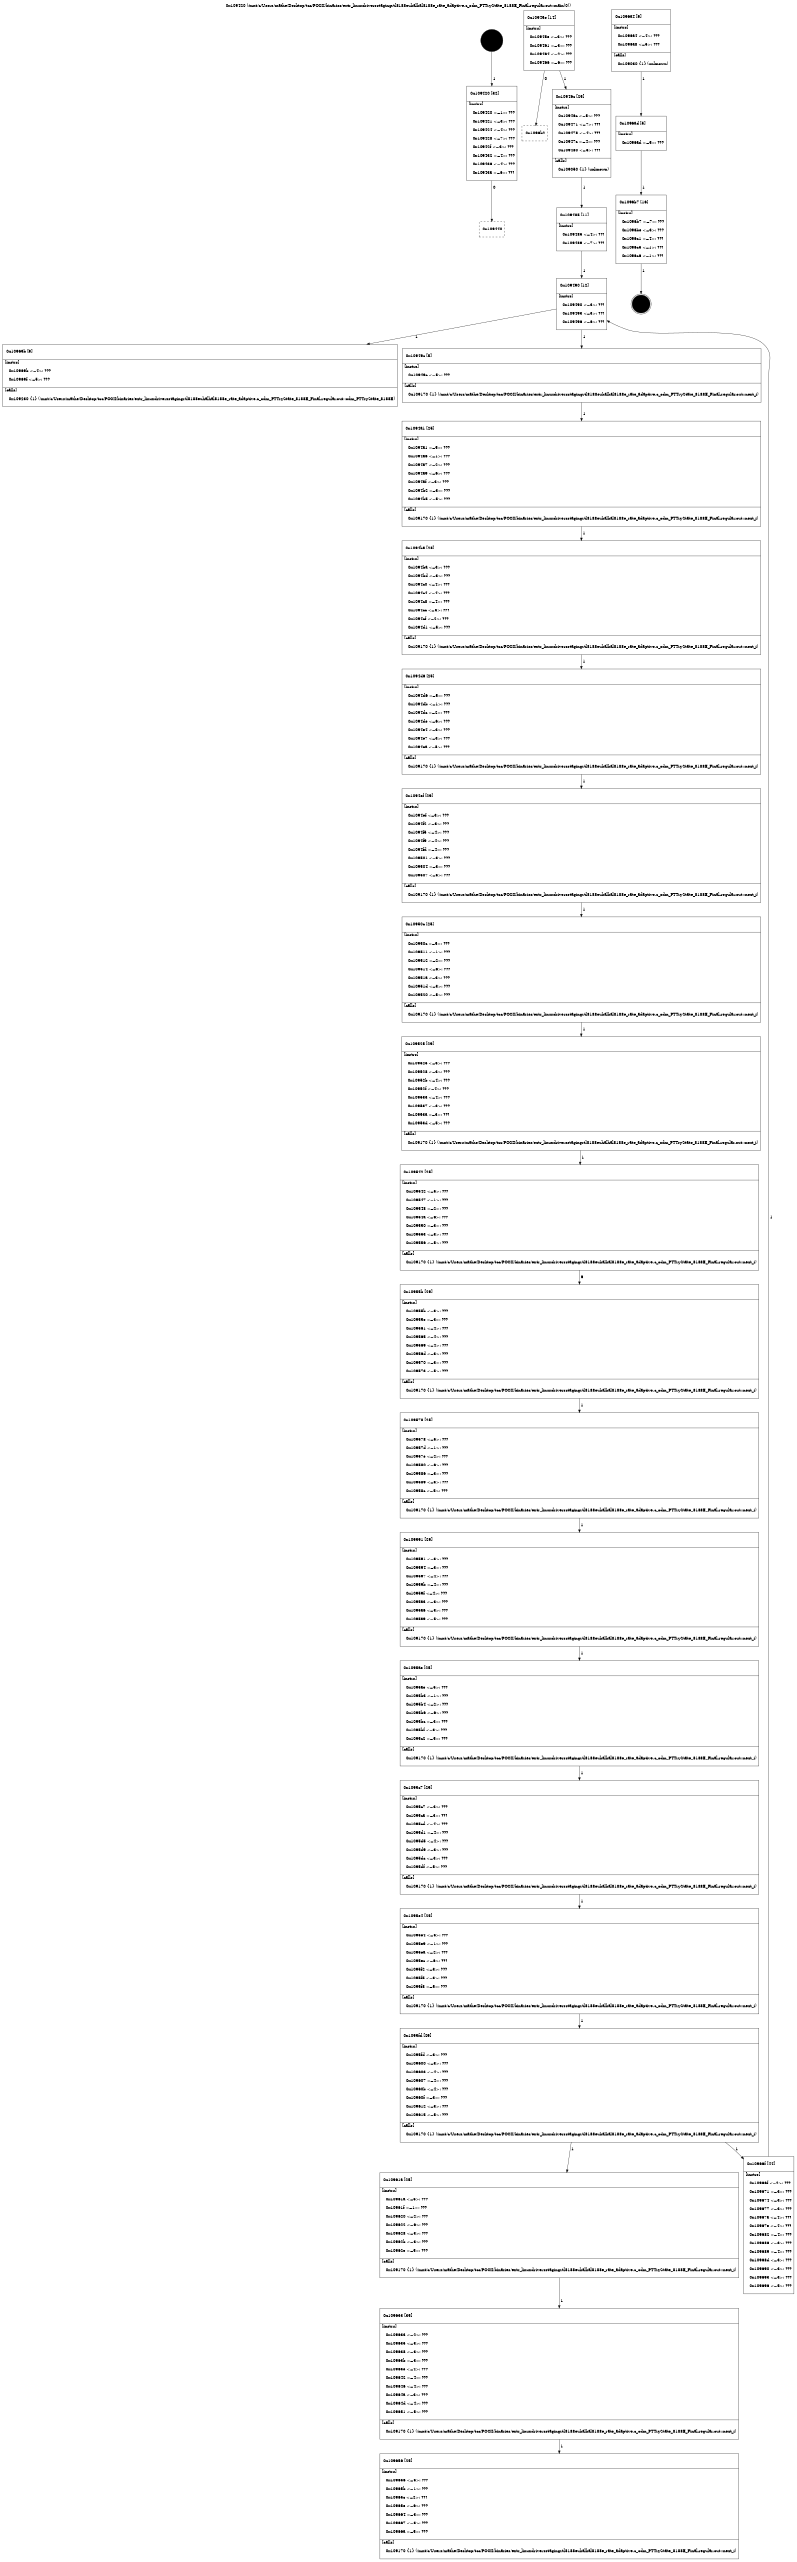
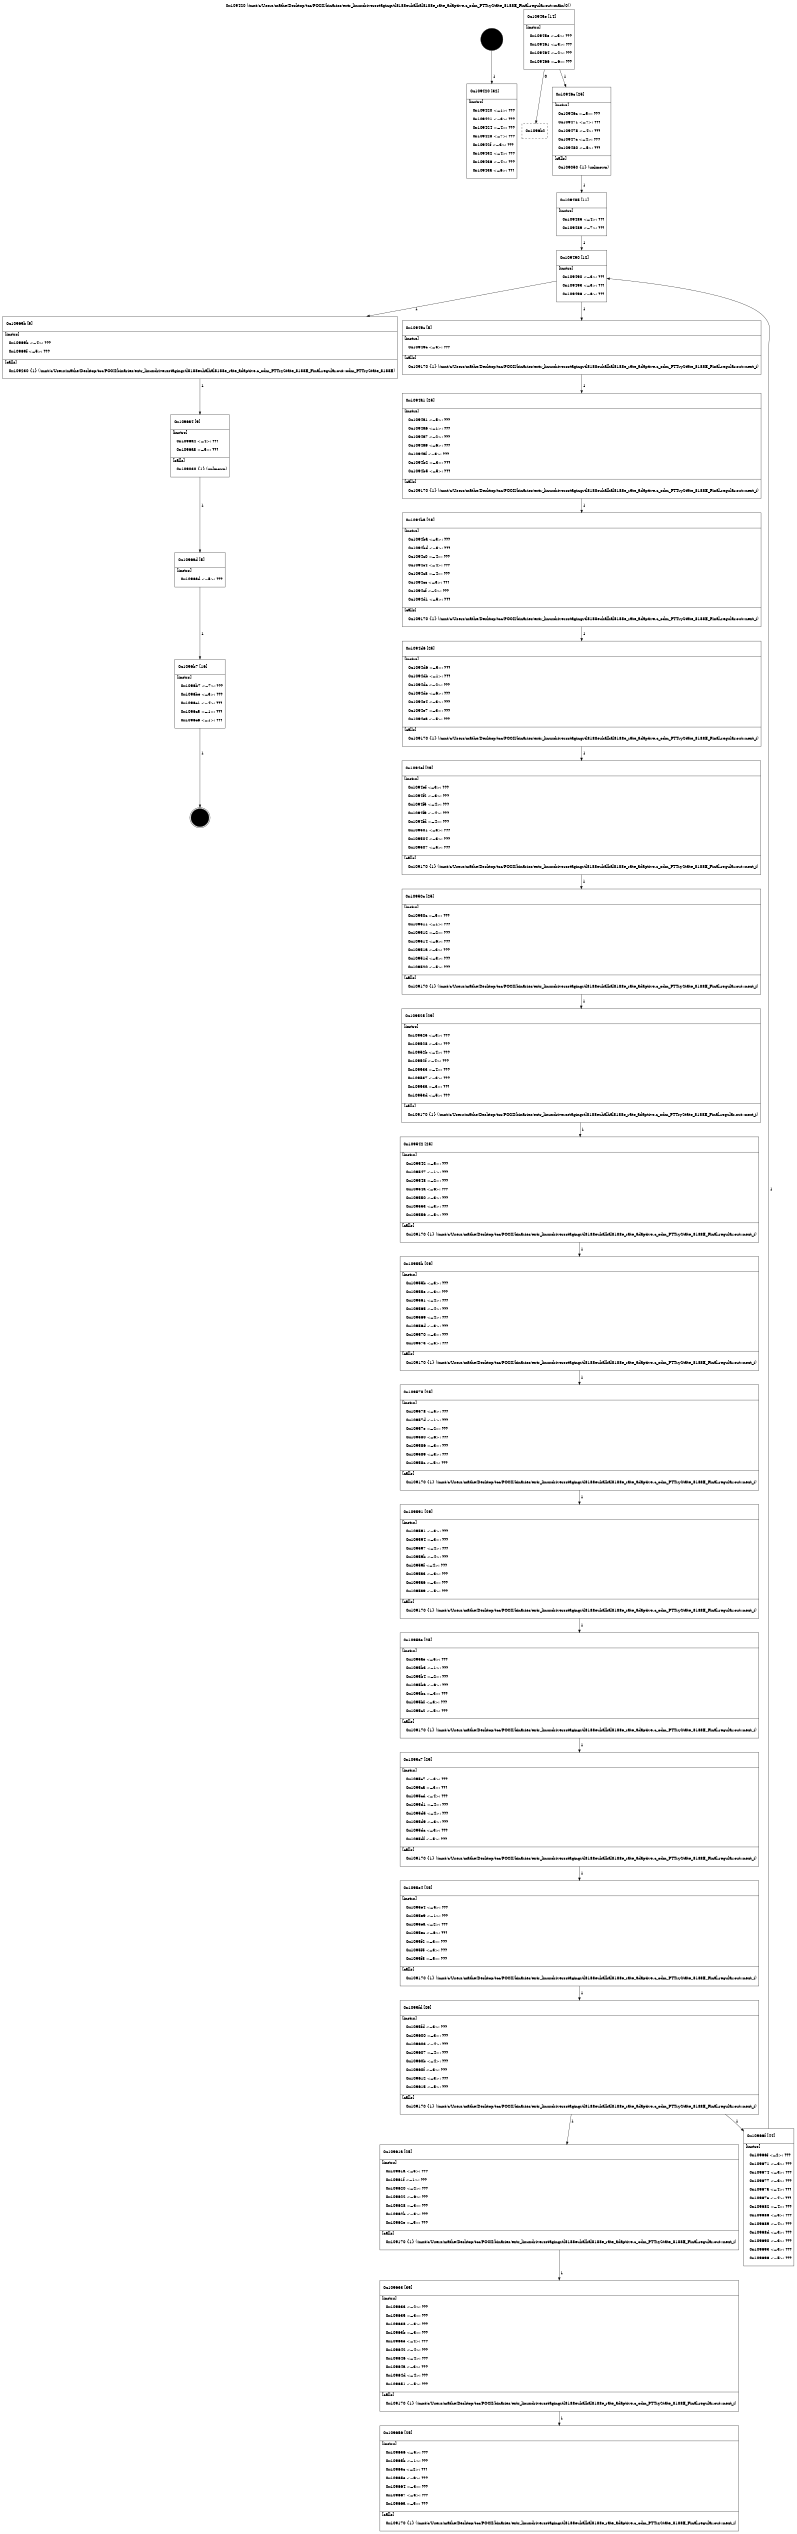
(492, 229) -> none
none -> (200, 395)
(581, 1277) -> (581, 1249)
